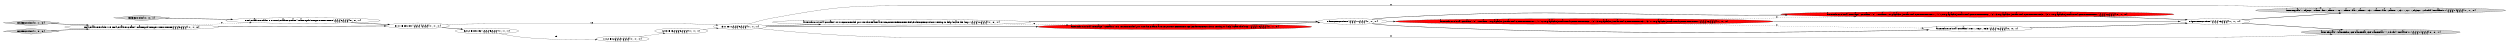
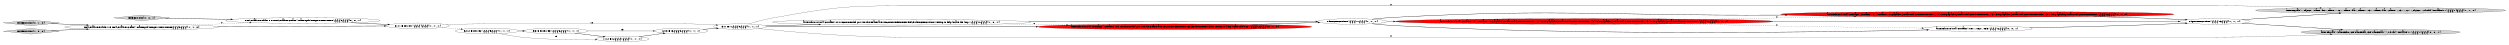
(452, 28) -> (452, 28)
(710, 29) -> (710, 29)
none -> (556, 31)
(651, 35) -> (651, 35)
